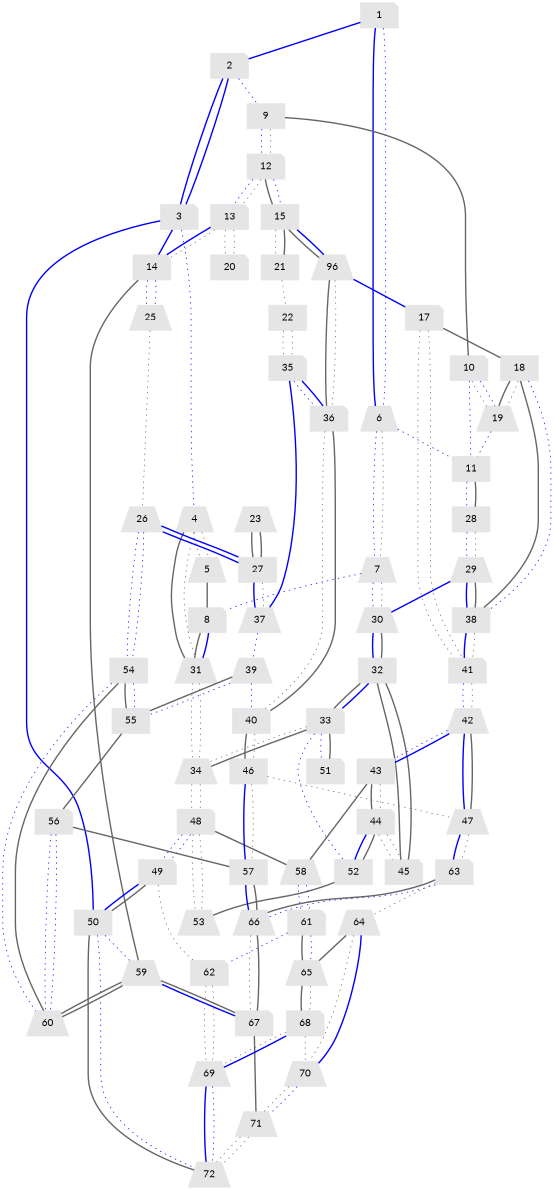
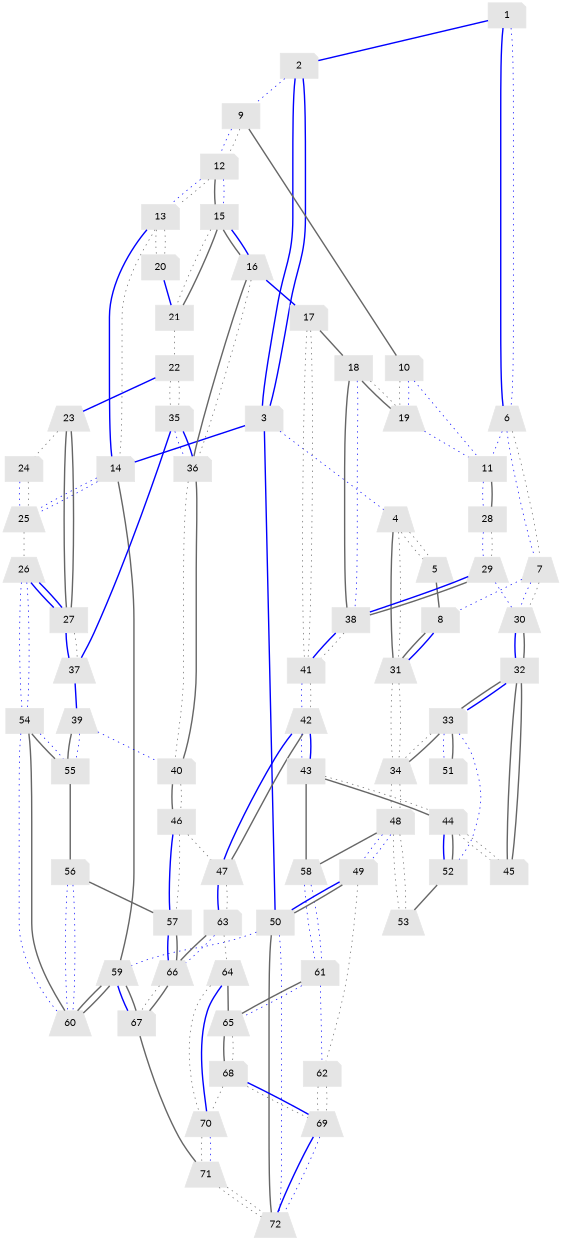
(332, 267) -> (252, 267)
none -> (168, 293)
none -> (117, 395)
none -> (24, 469)
(416, 599) -> (504, 595)
(255, 645) -> (76, 696)
